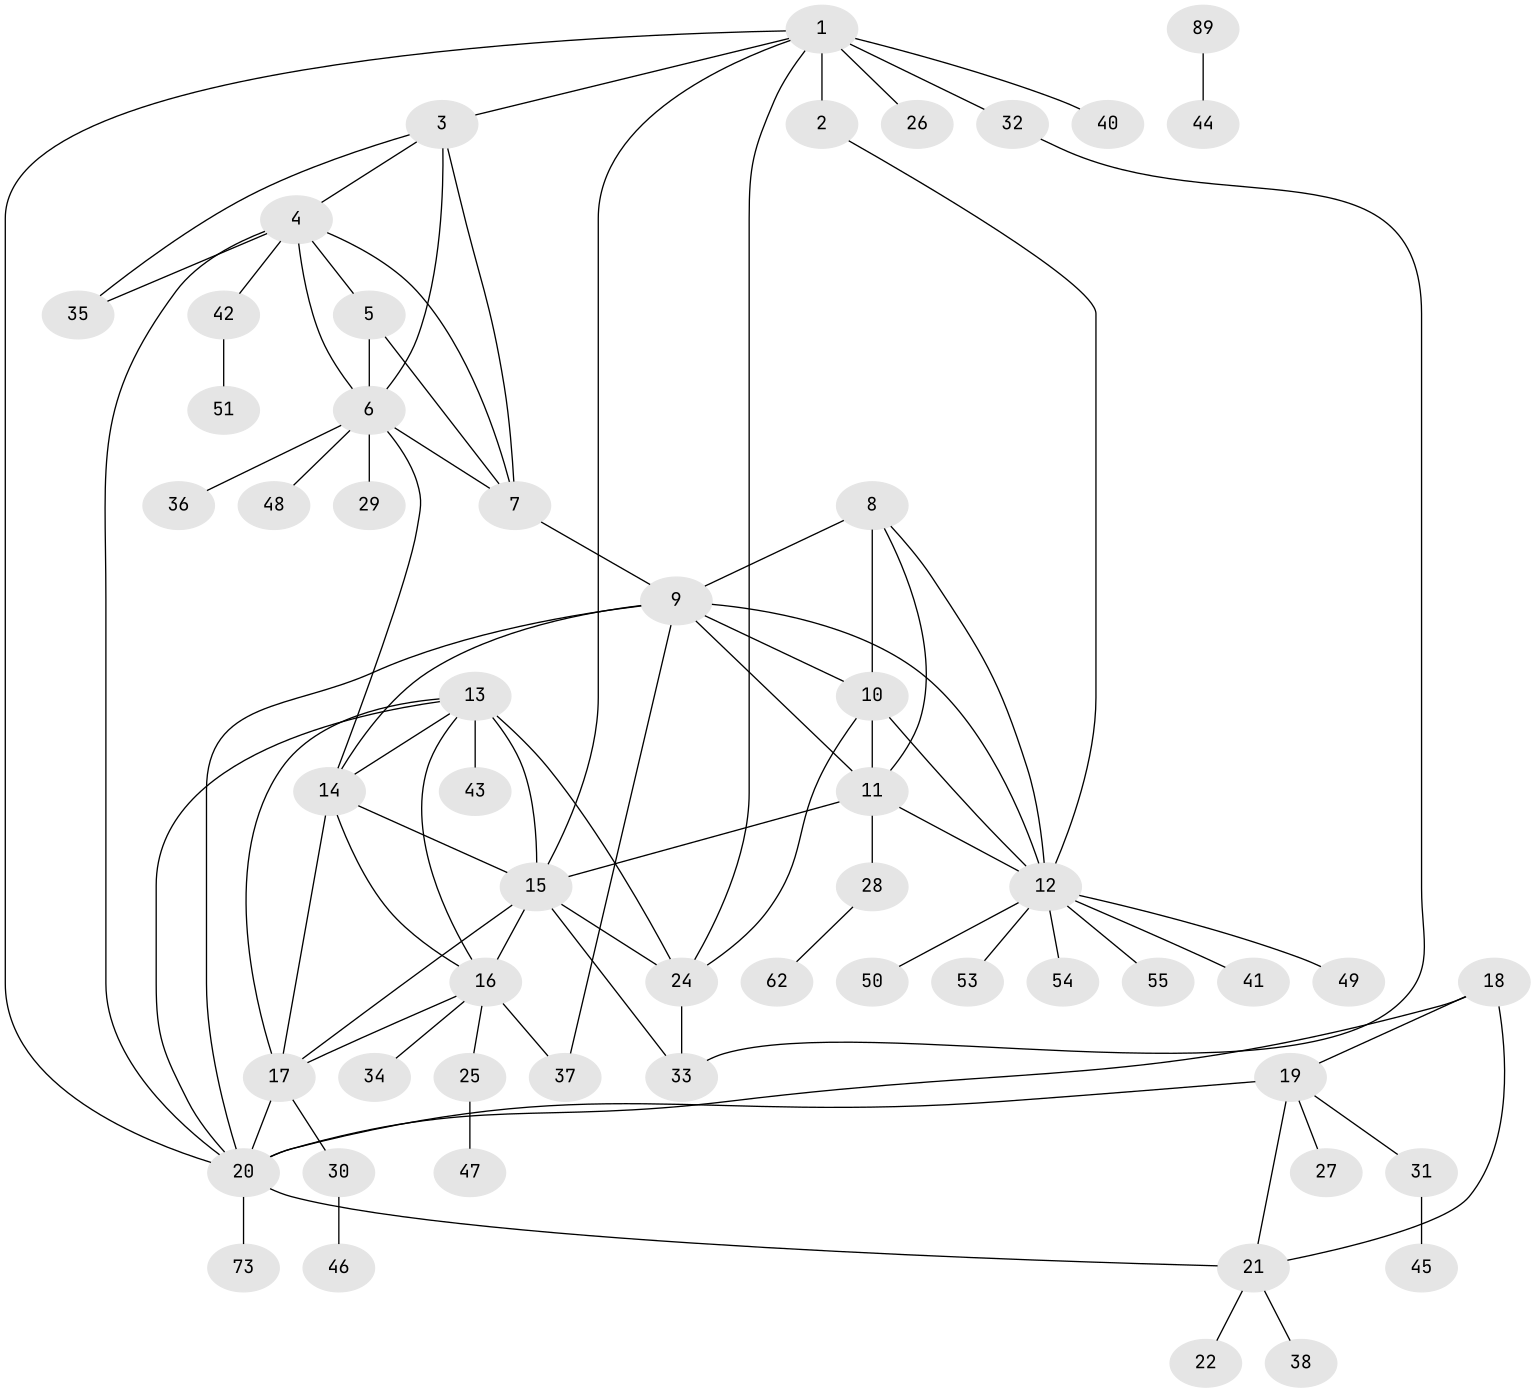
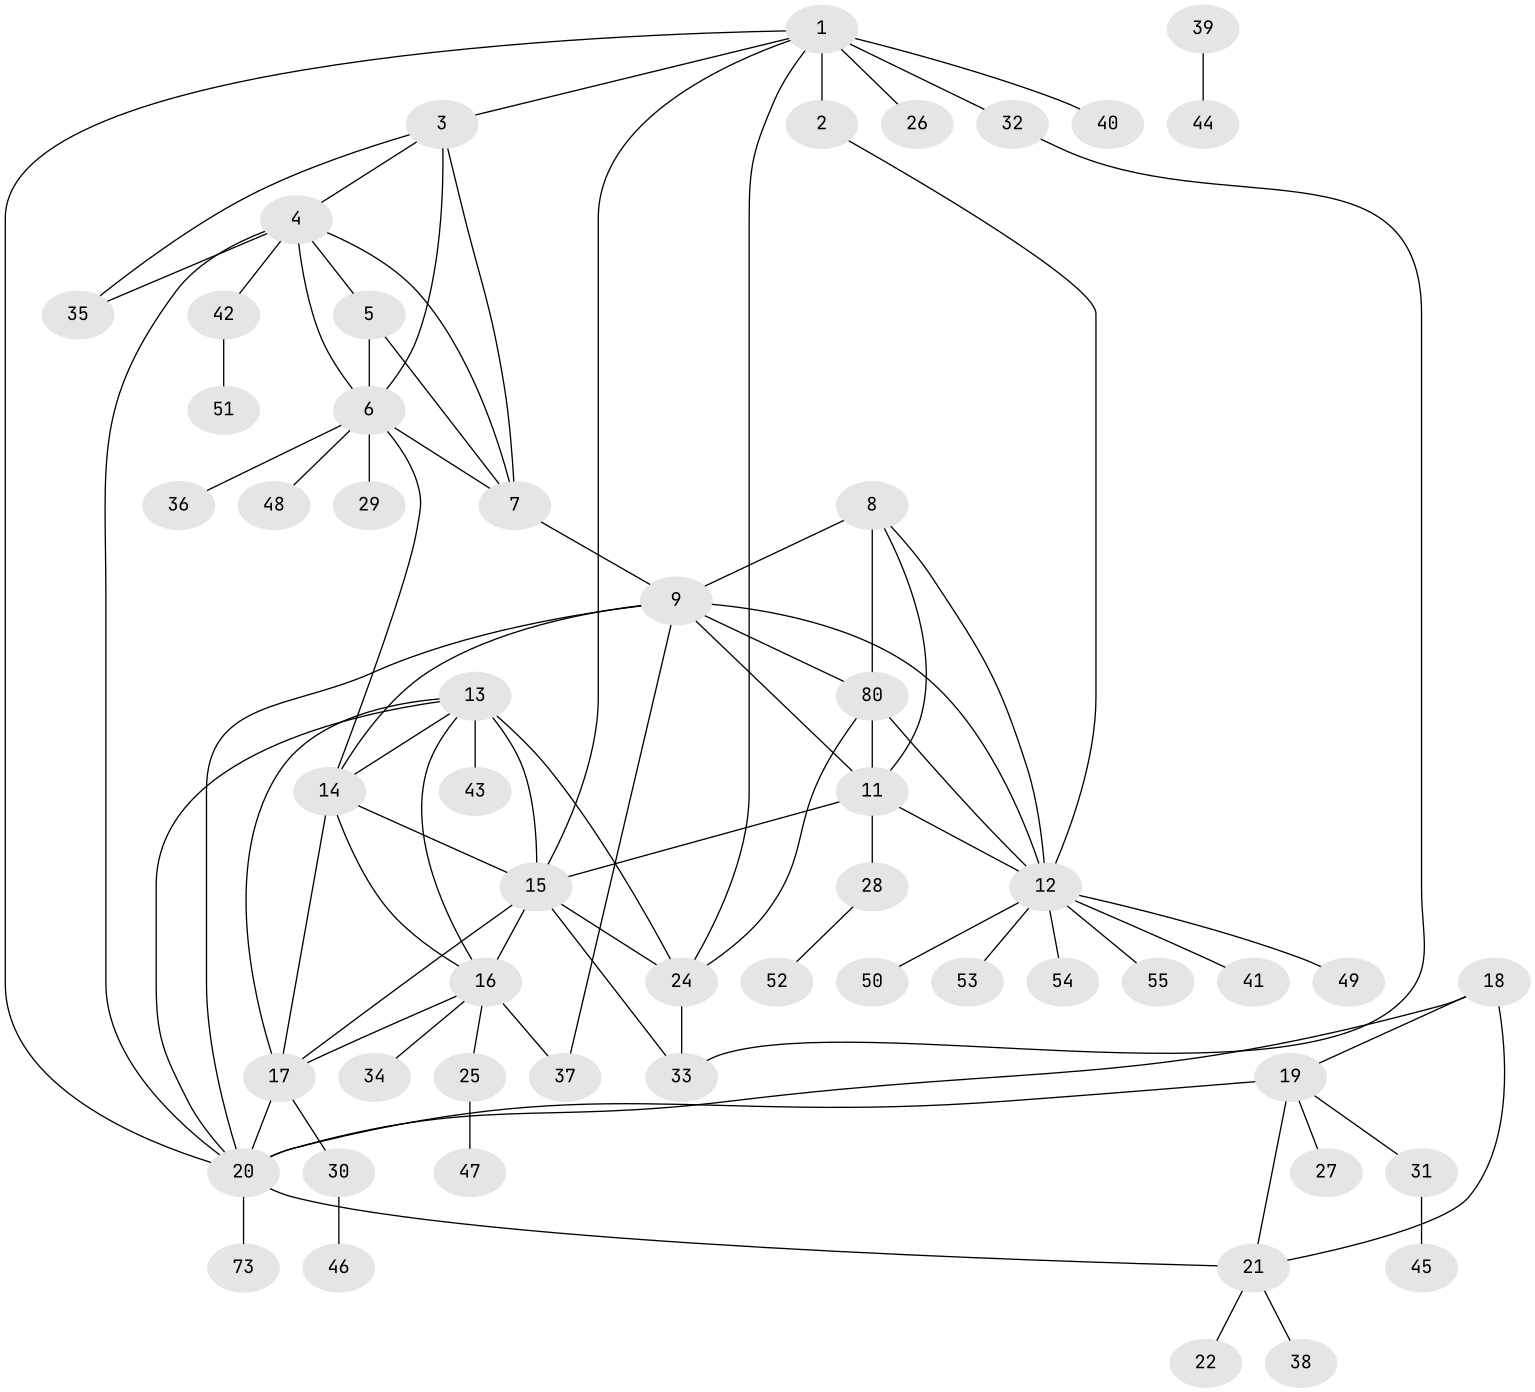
(1203, 29) -> (1203, 29)
(872, 696) -> (872, 696)
(777, 982) -> (777, 982)
